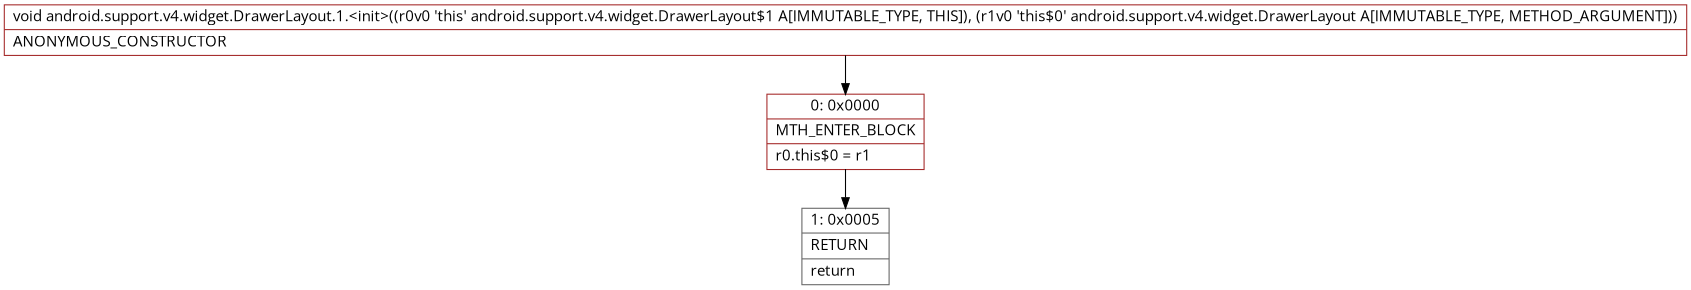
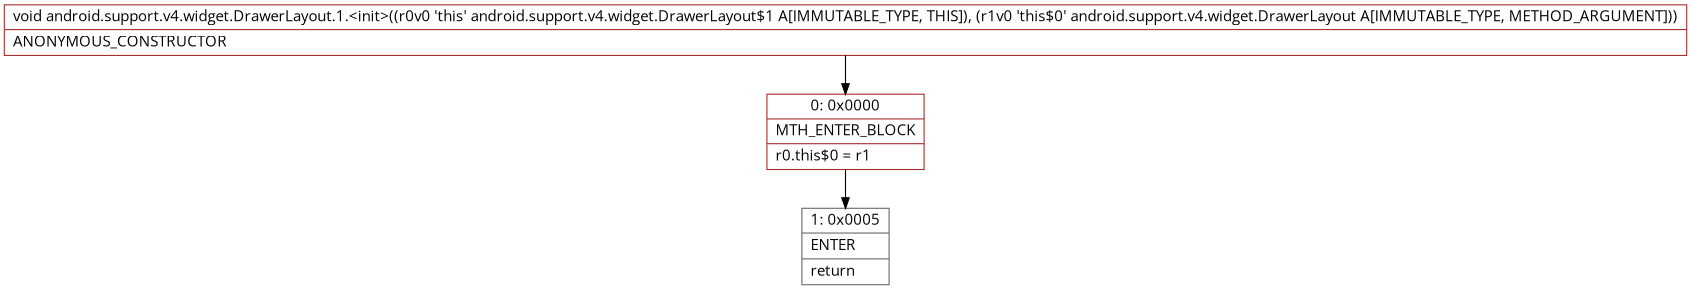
(840, 245) -> (834, 245)
